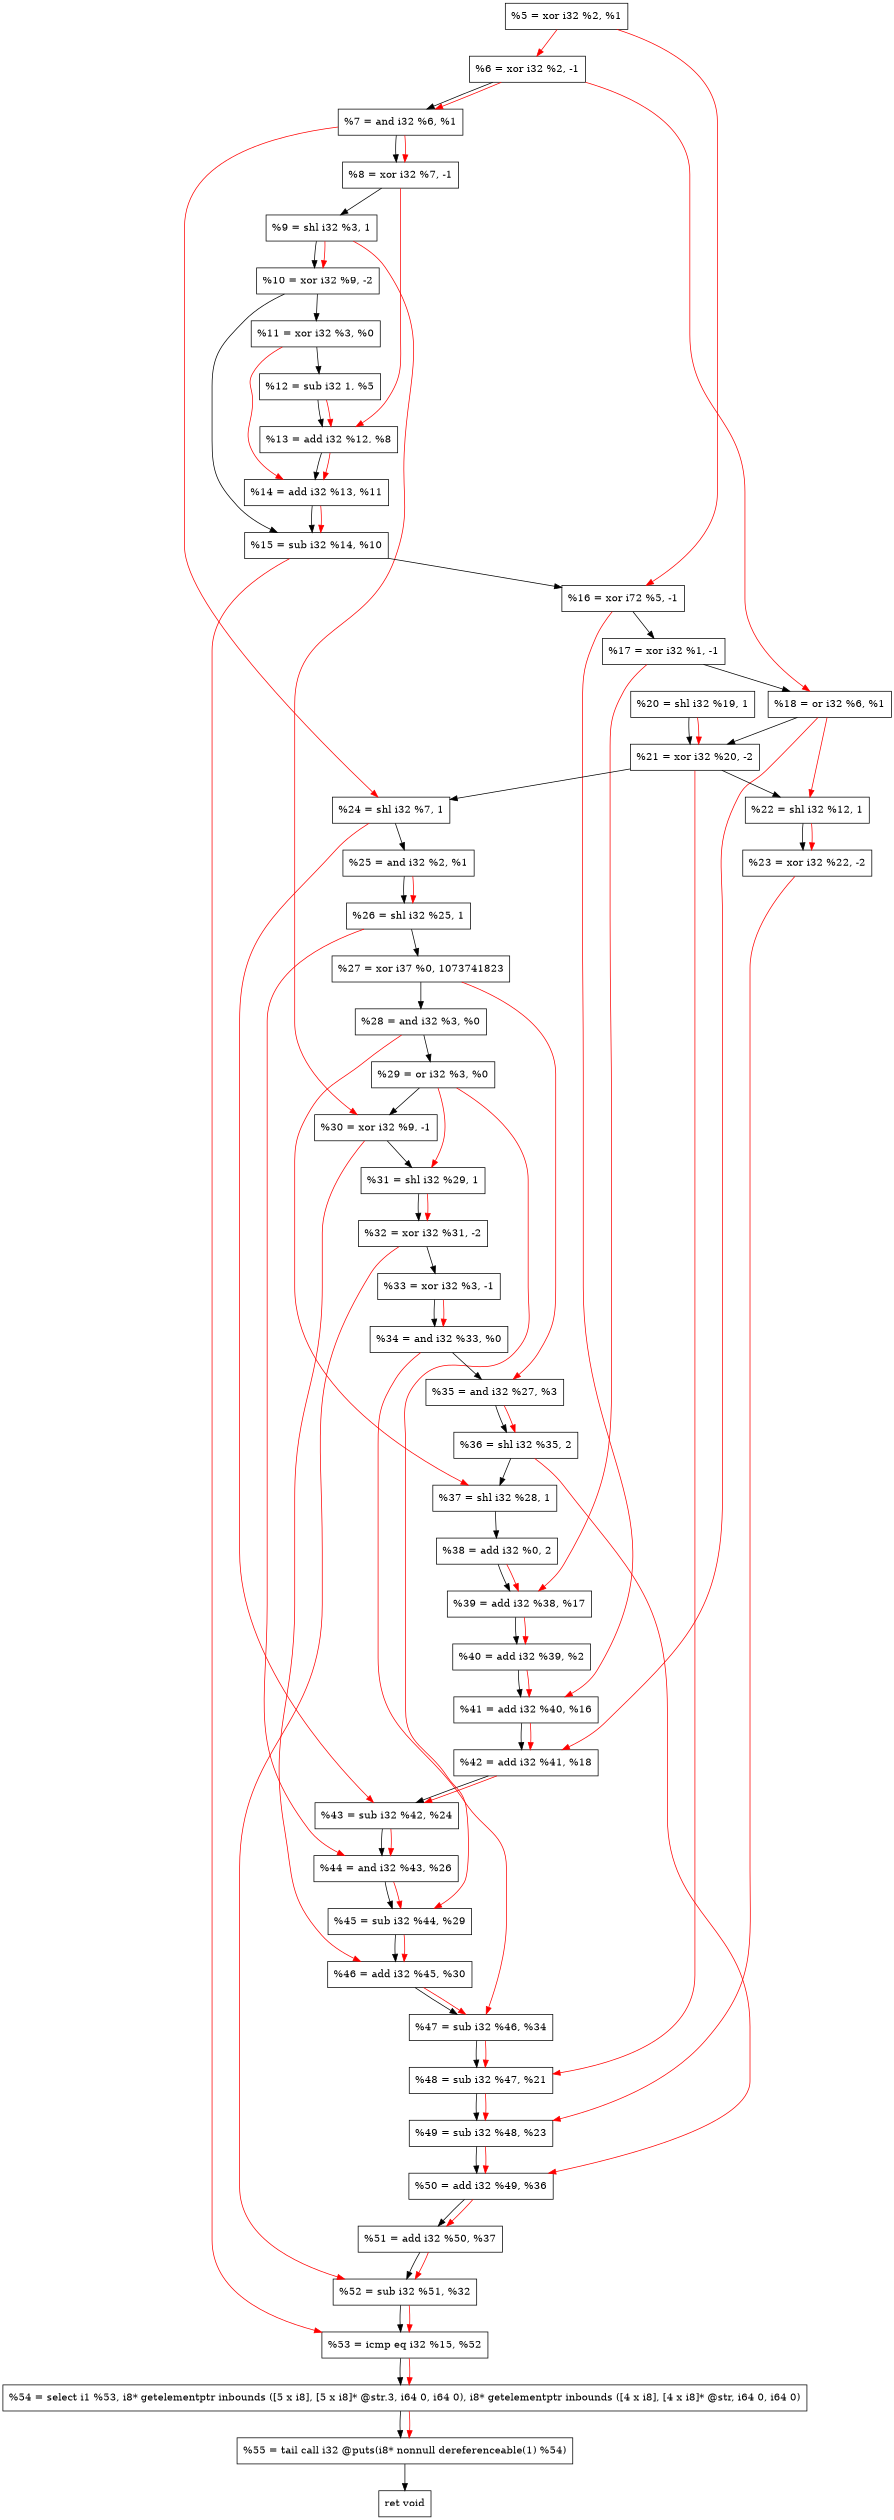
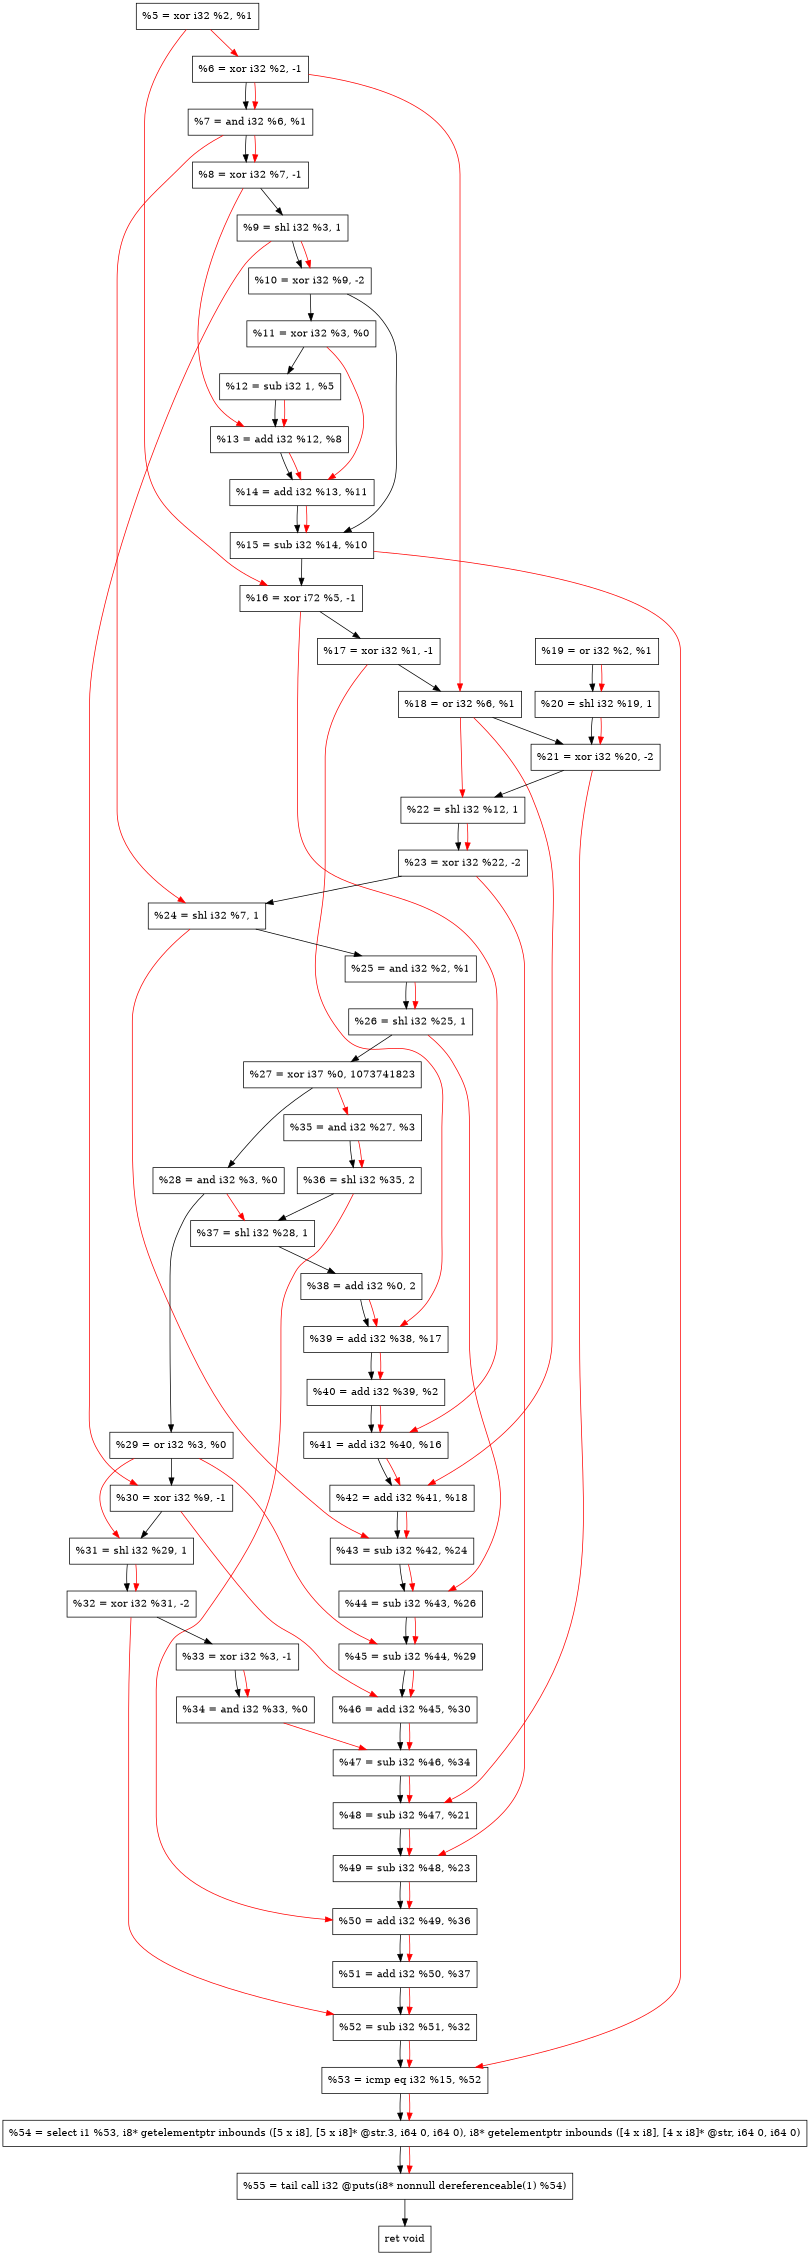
none -> (597, 651)
(544, 784) -> (337, 889)
(461, 1361) -> none
(386, 1869) -> (411, 1604)
